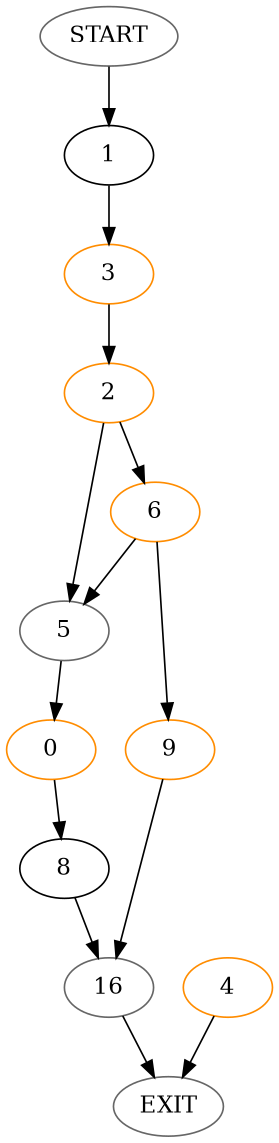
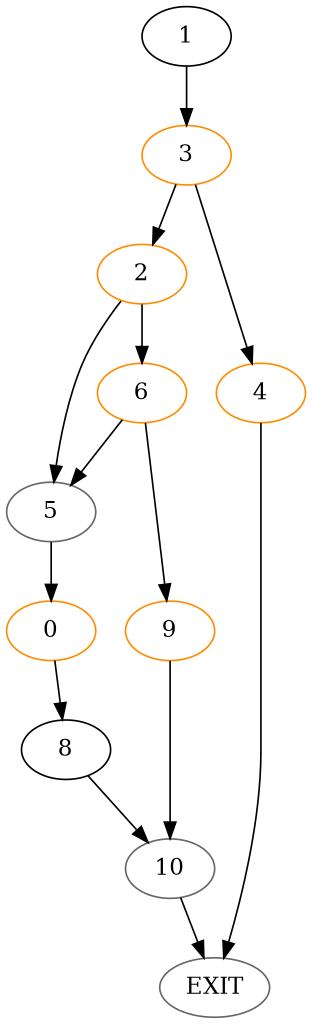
(109, 36) -> none
none -> (221, 266)
(109, 988) -> (170, 869)
